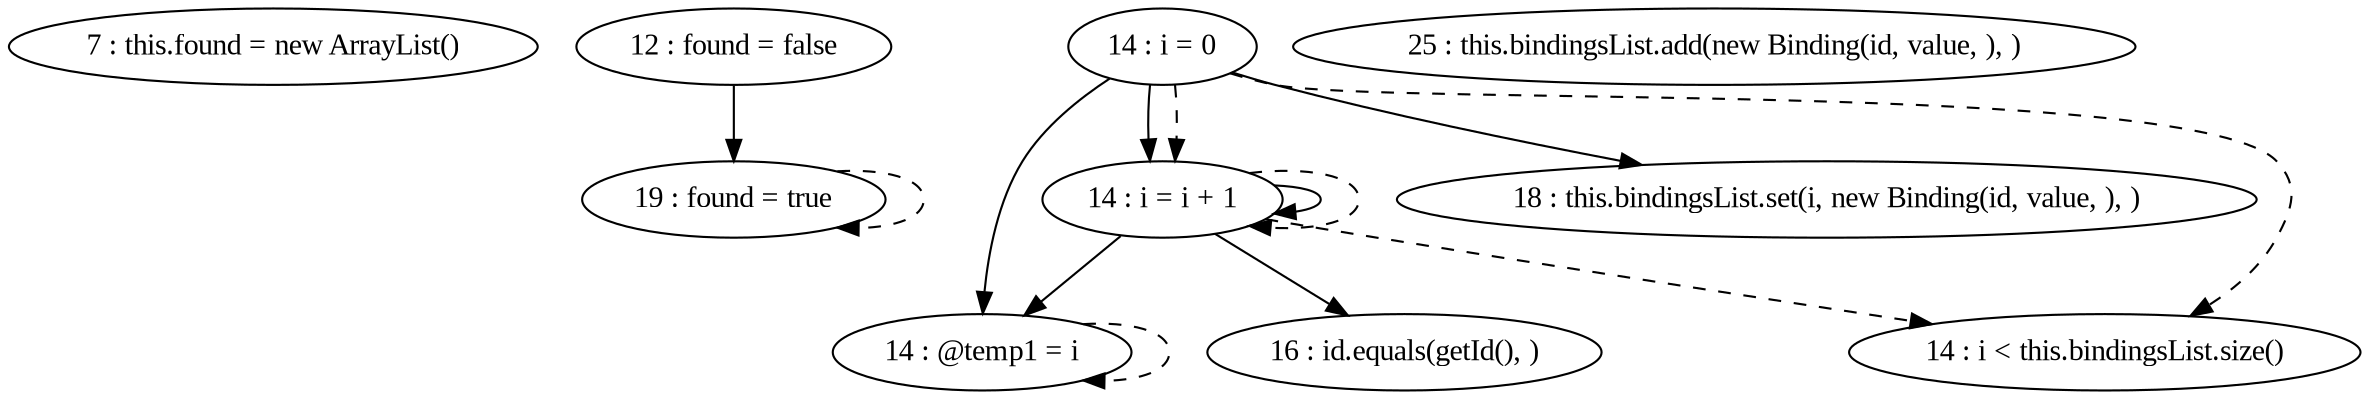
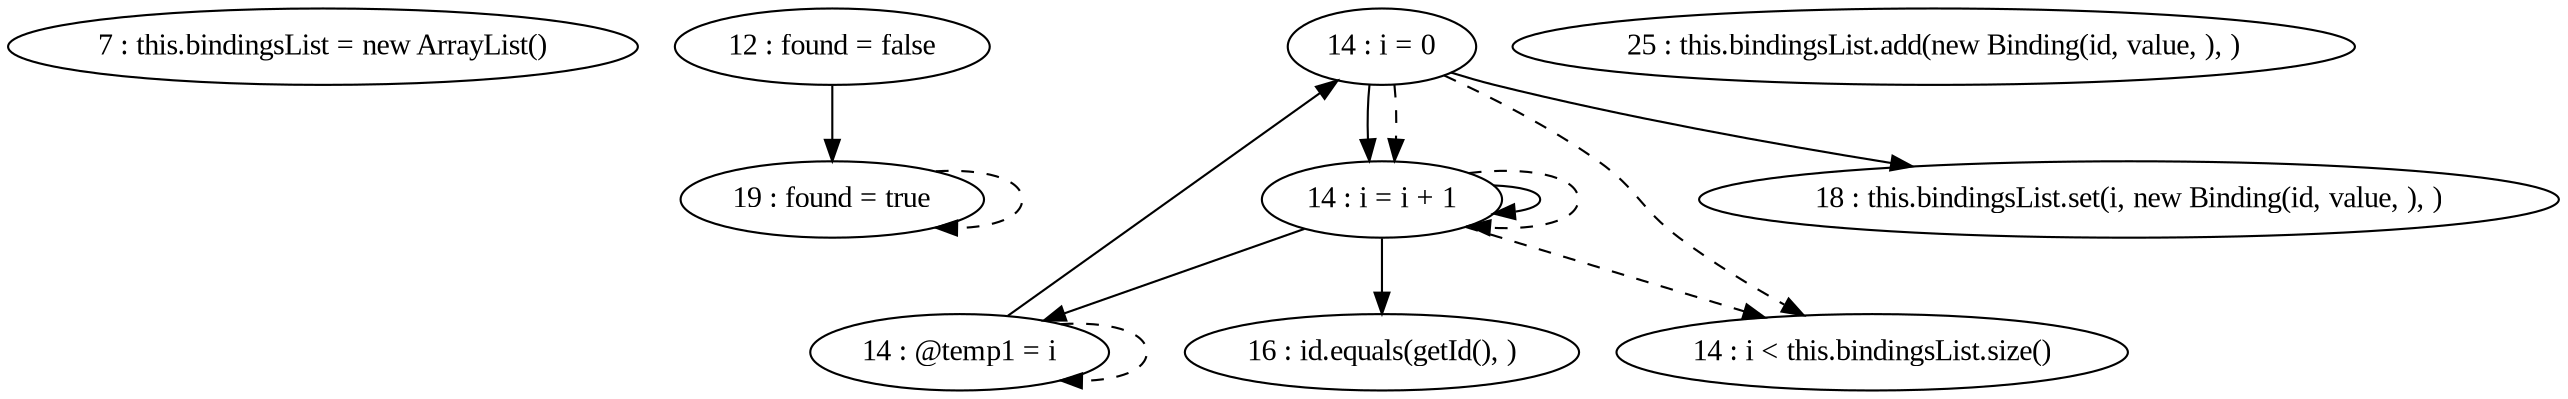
(273, 47) -> (323, 47)
(1019, 168) -> (1164, 204)
